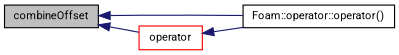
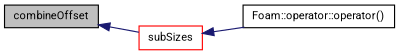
(177, 15) -> none
(171, 38) -> (171, 38)
